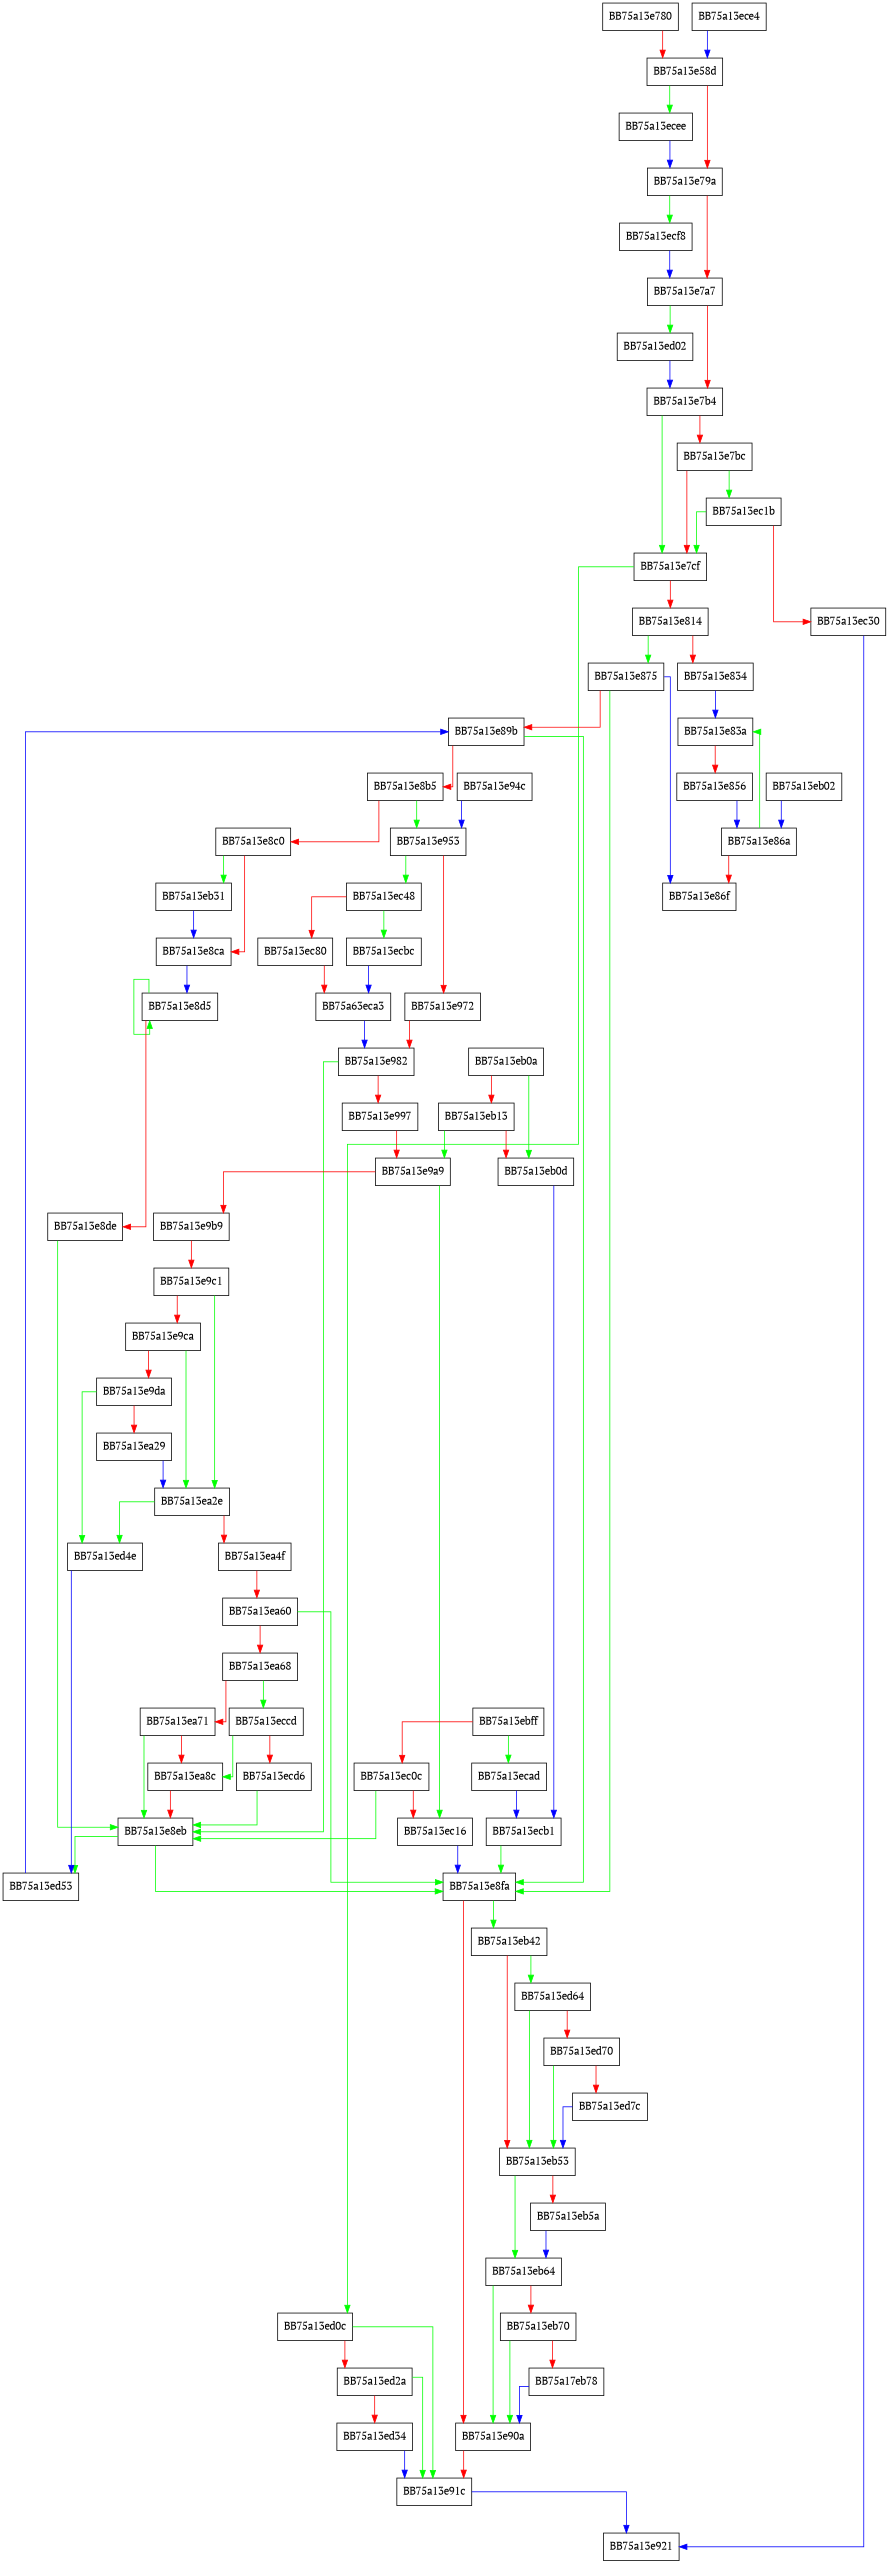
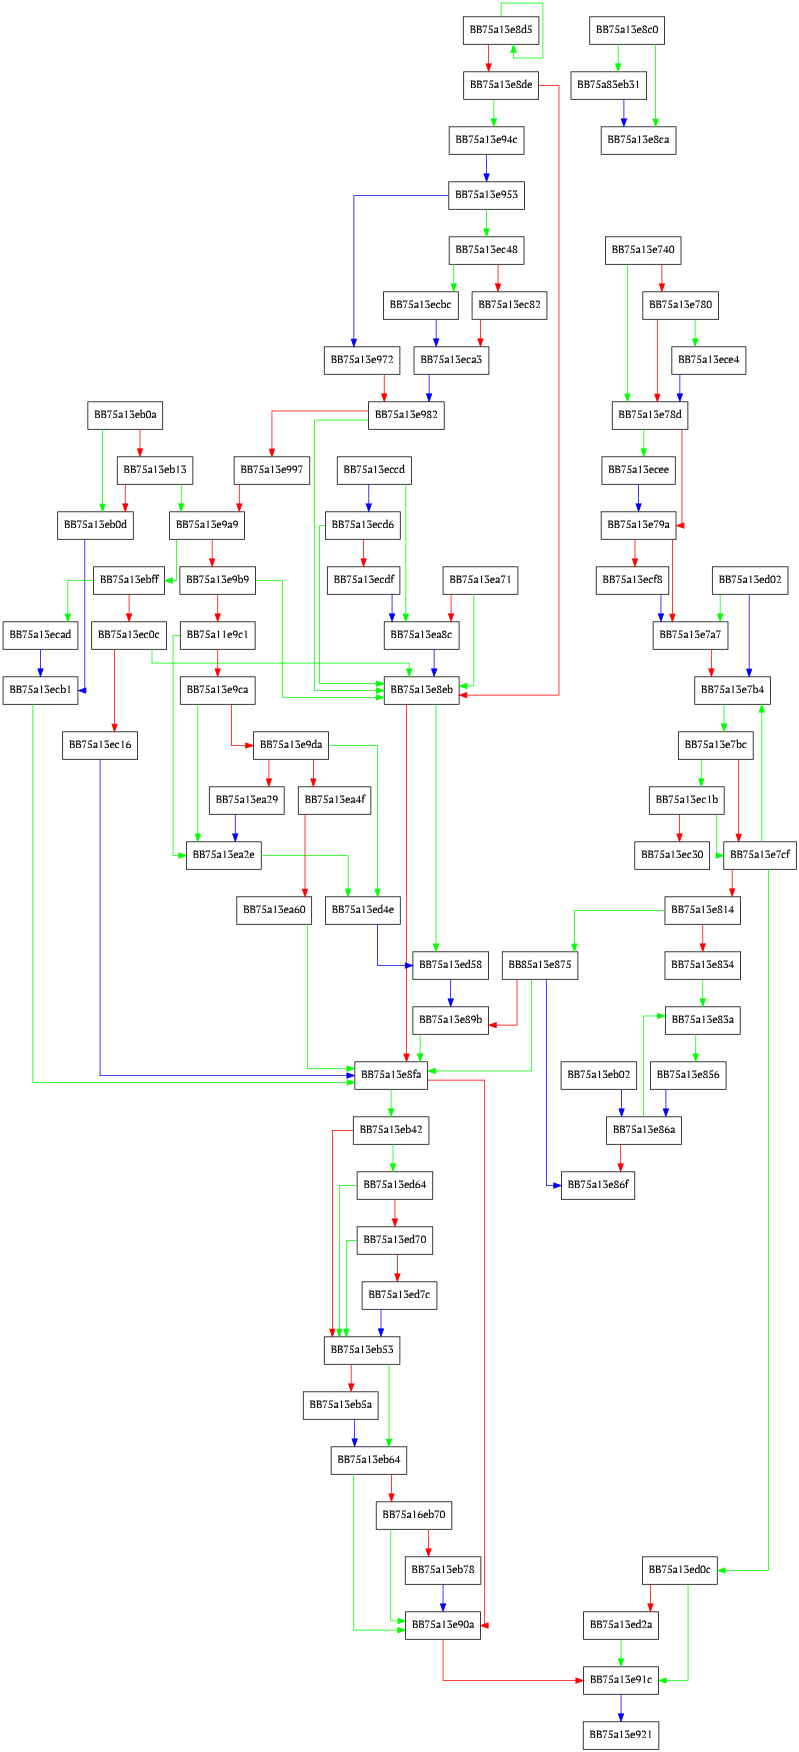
(685, 72) -> (650, 416)
none -> (494, 109)
(670, 205) -> (635, 549)
none -> (643, 251)
(670, 315) -> (720, 604)
none -> (695, 329)
(700, 425) -> (724, 714)
(662, 480) -> (762, 777)
none -> (364, 581)
none -> (283, 672)
(626, 677) -> (540, 966)
(715, 700) -> (703, 989)
(715, 755) -> (696, 1044)
(405, 787) -> none
(194, 897) -> (609, 86)
(245, 907) -> (656, 82)
(444, 920) -> (354, 220)
(295, 952) -> (510, 306)
(187, 975) -> none
(353, 1007) -> (451, 361)
(191, 1282) -> (218, 636)
(440, 1498) -> (176, 562)
(224, 1525) -> (313, 769)
(58, 1560) -> (559, 426)
(260, 1667) -> none
(864, 1680) -> none
(270, 1745) -> (369, 494)
(170, 1800) -> (434, 659)
(41, 1887) -> (451, 966)
(272, 1891) -> (407, 879)
(538, 2327) -> (414, 1516)
(566, 2382) -> (443, 1571)
(375, 2437) -> none
